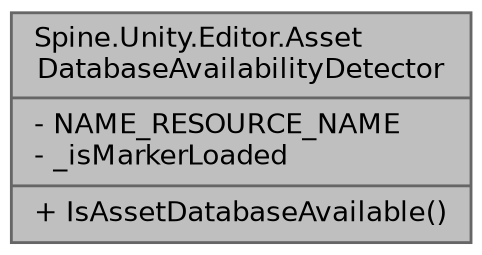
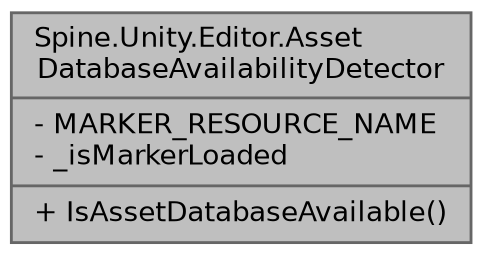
(218, 125) -> (236, 125)
